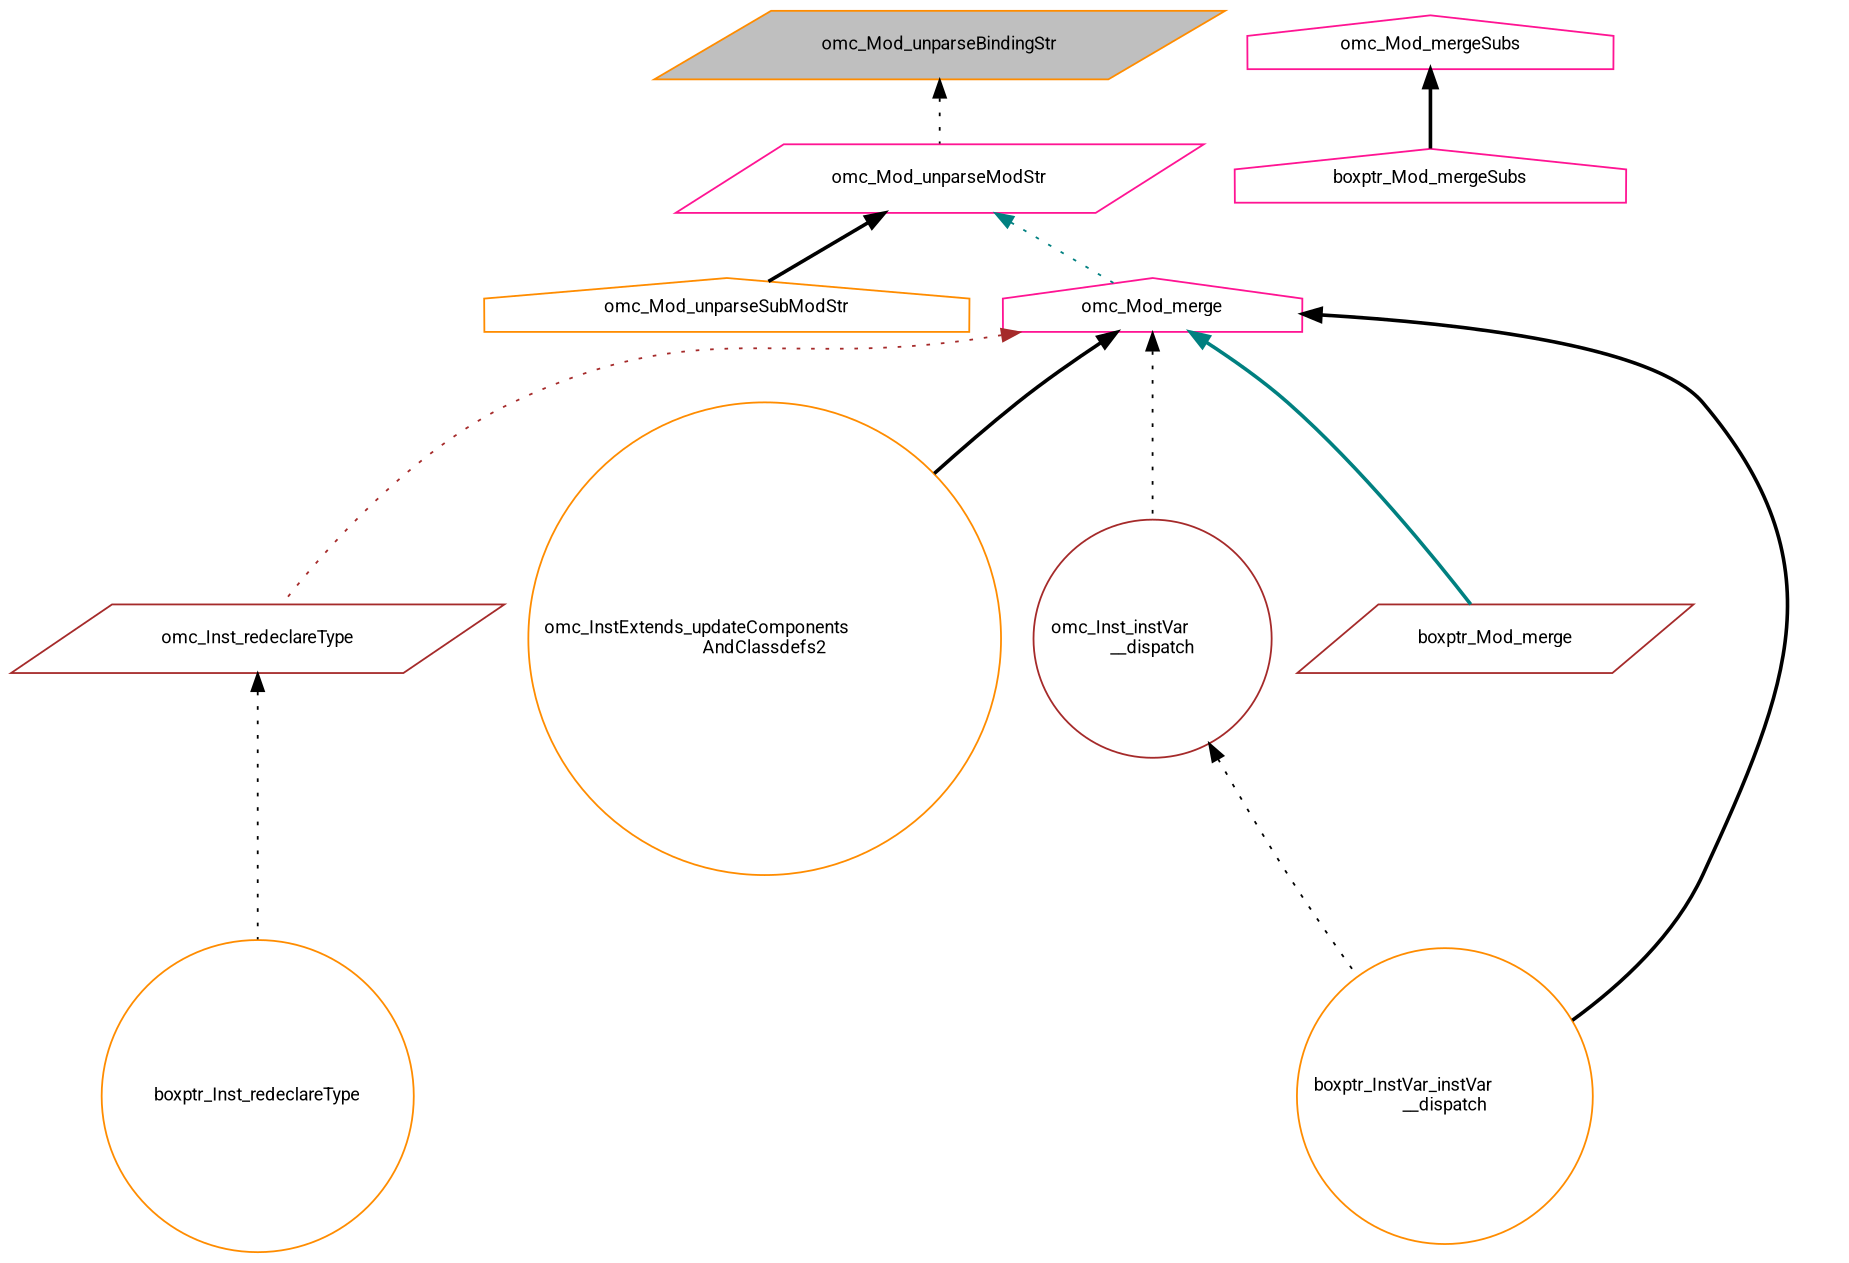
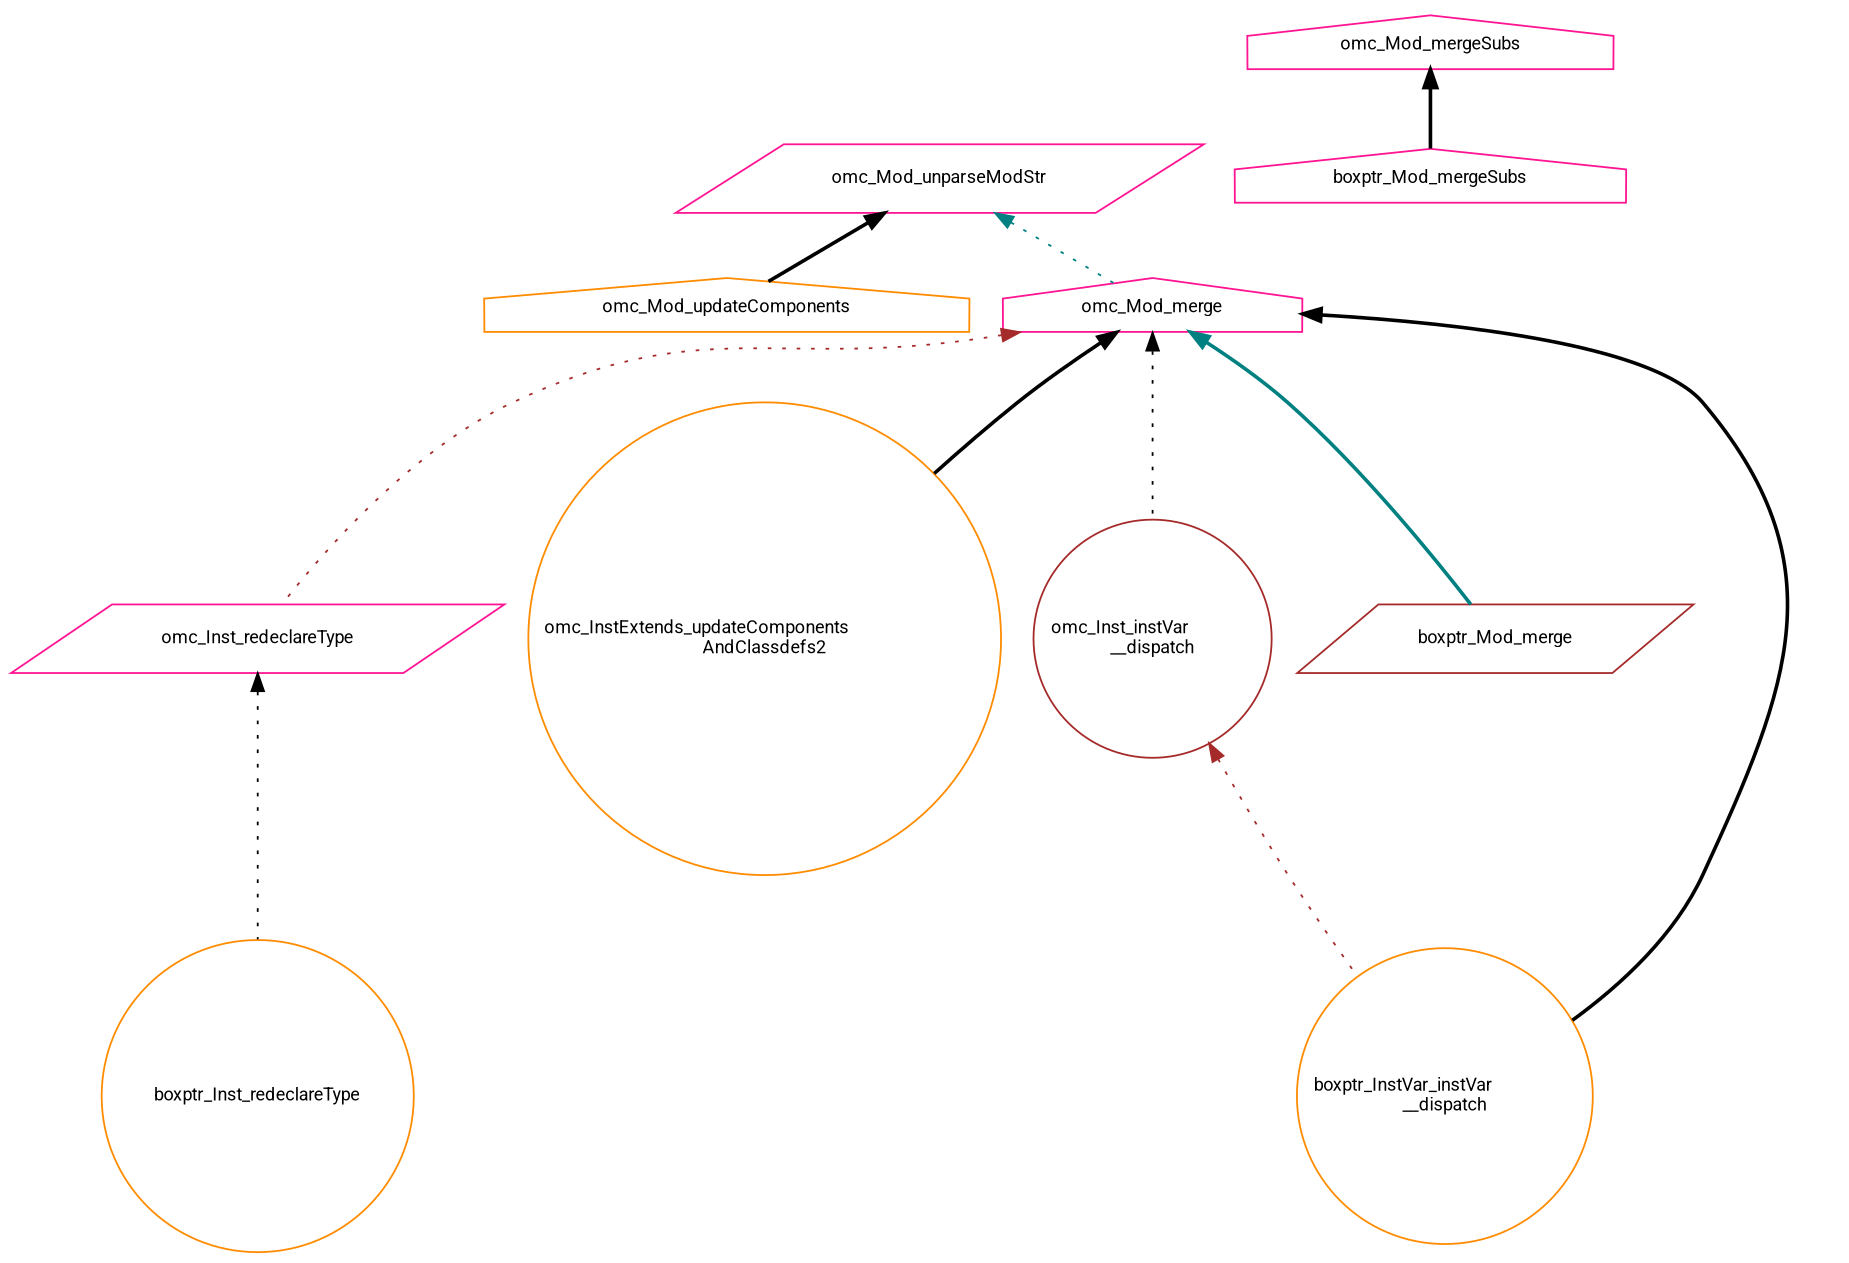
(940, 45) -> none
(727, 308) -> (727, 308)
(258, 639) -> (258, 639)
(1285, 870) -> (1285, 870)
